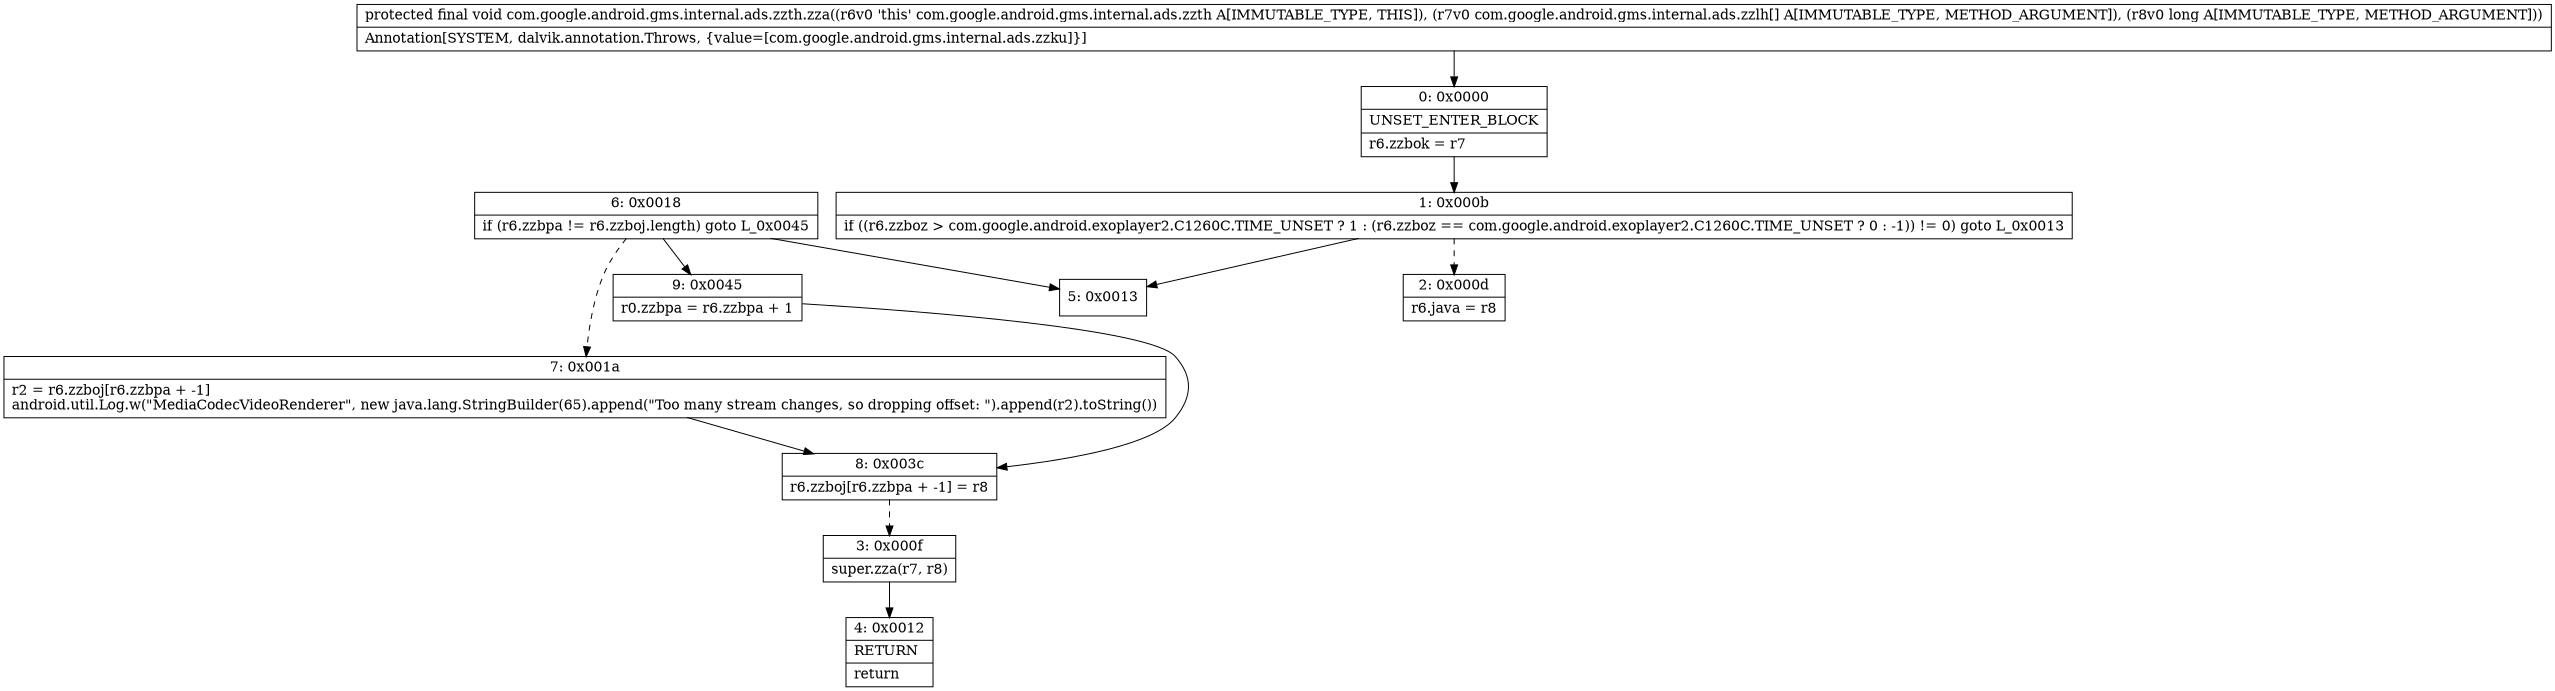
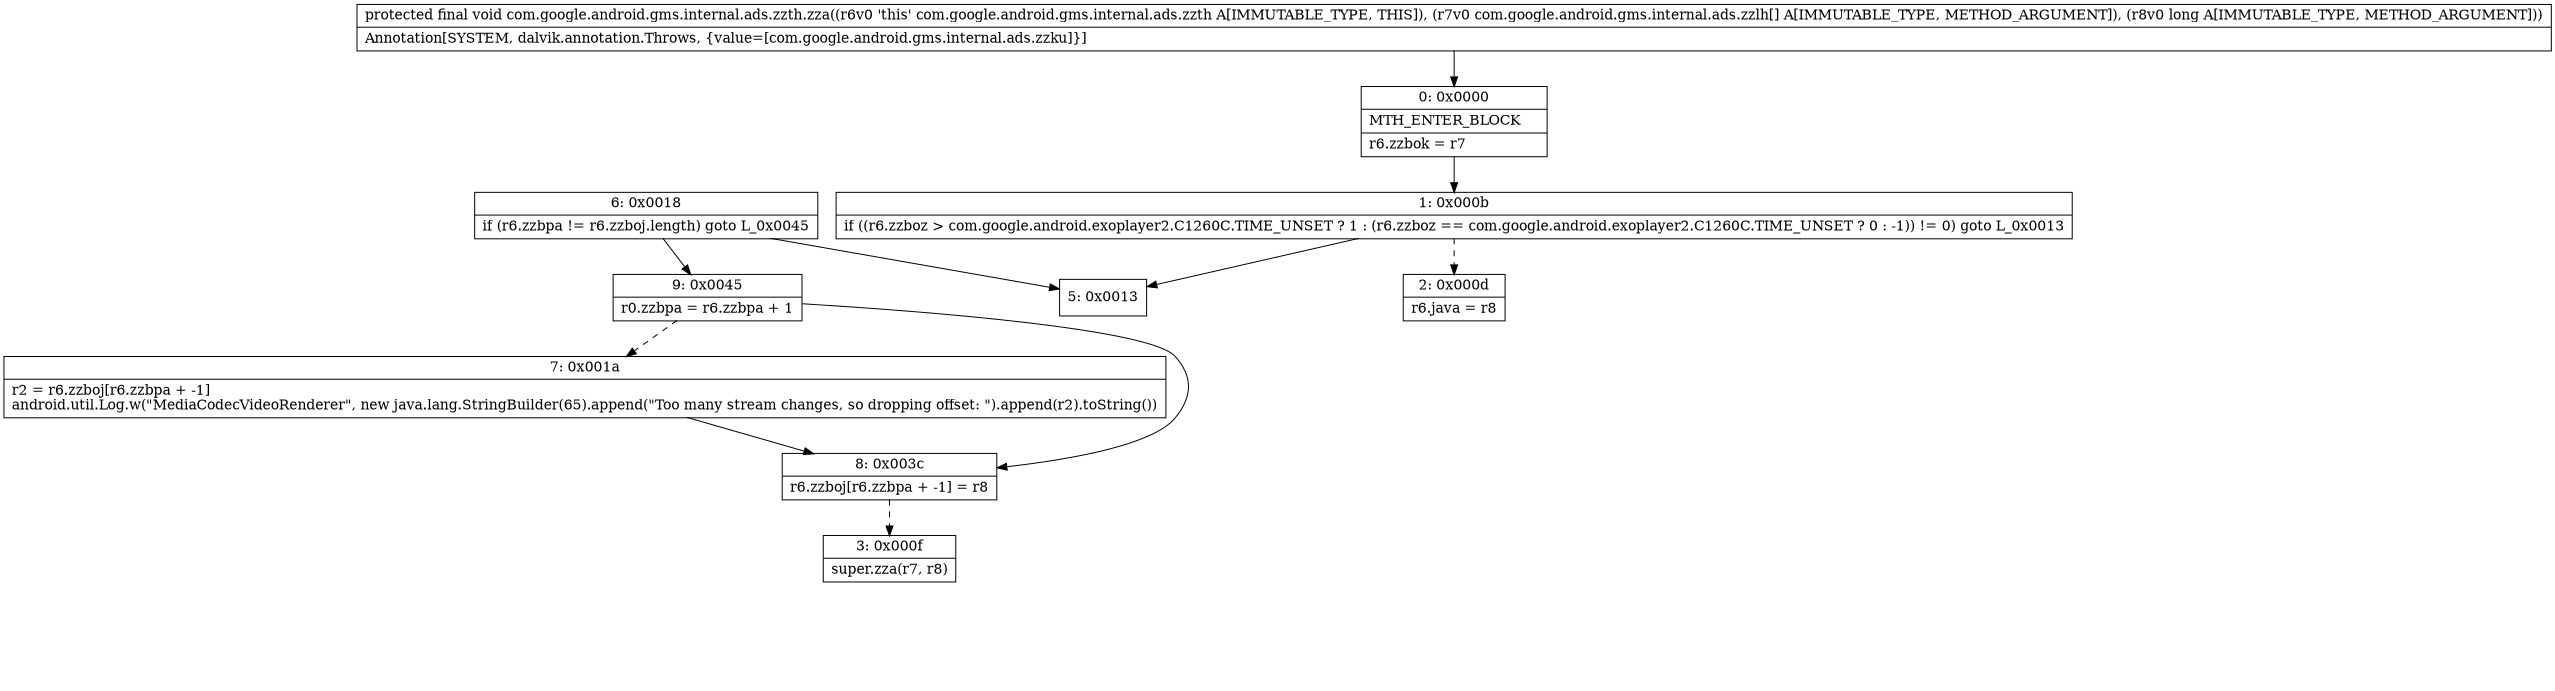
(1454, 121) -> (1445, 121)
(598, 289) -> (656, 336)
(890, 652) -> none
